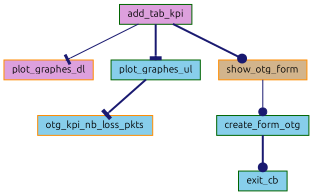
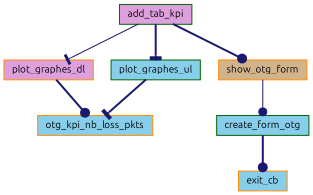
none -> (69, 95)
(263, 181) -> (263, 181)
